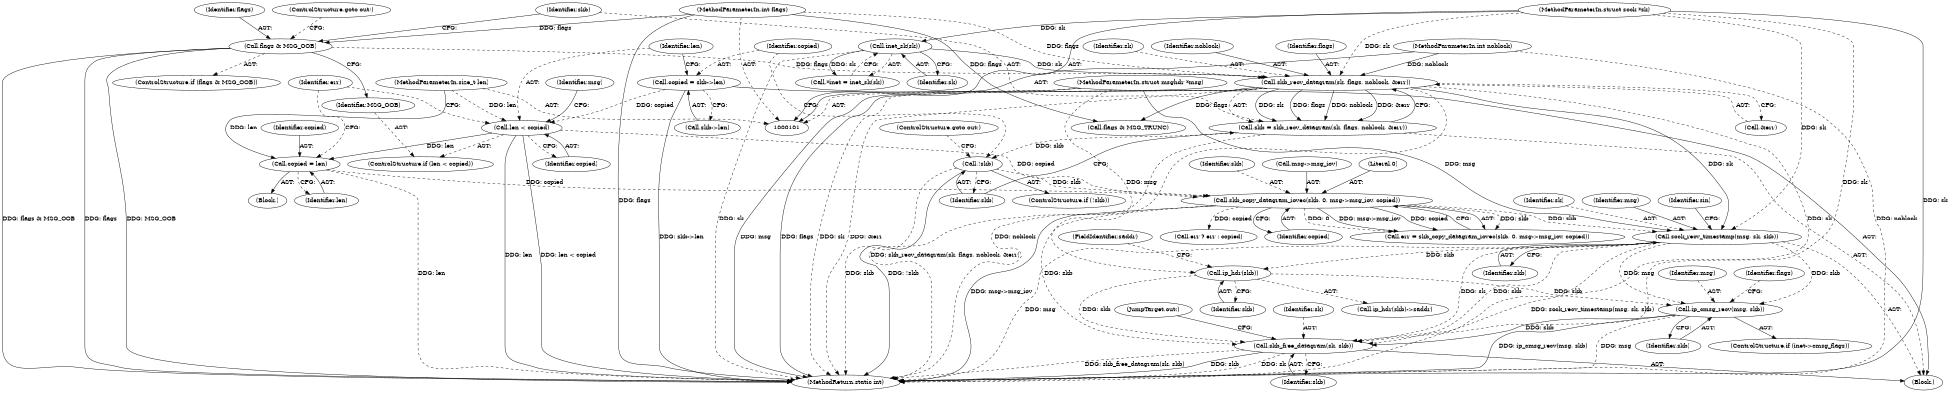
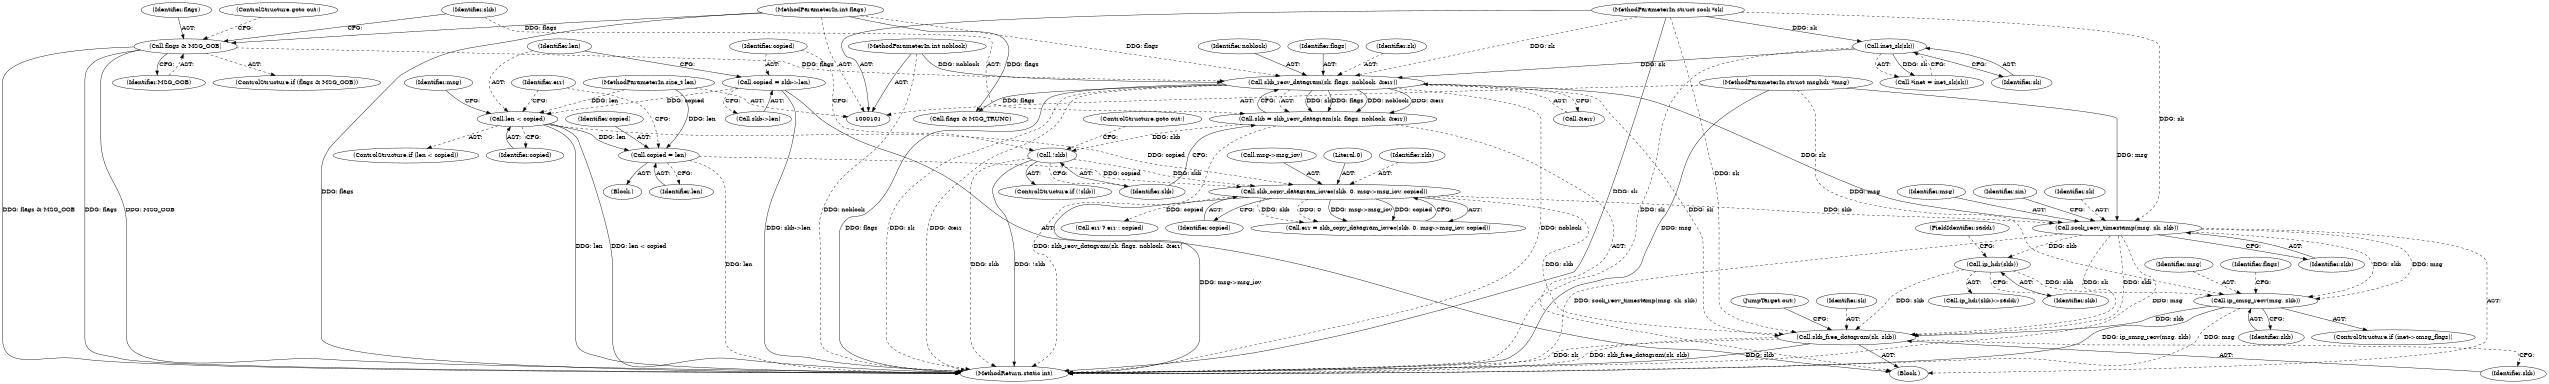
(393, 133) -> (177, 68)
(1100, 220) -> (1964, 214)
